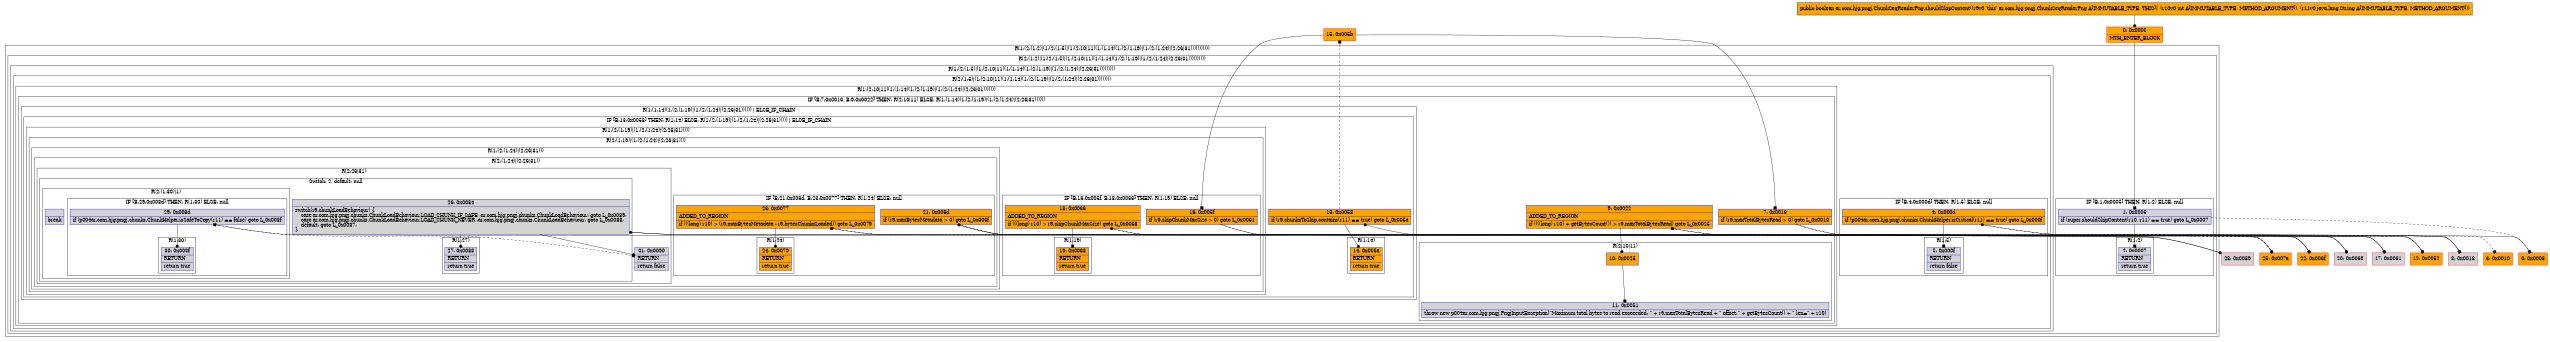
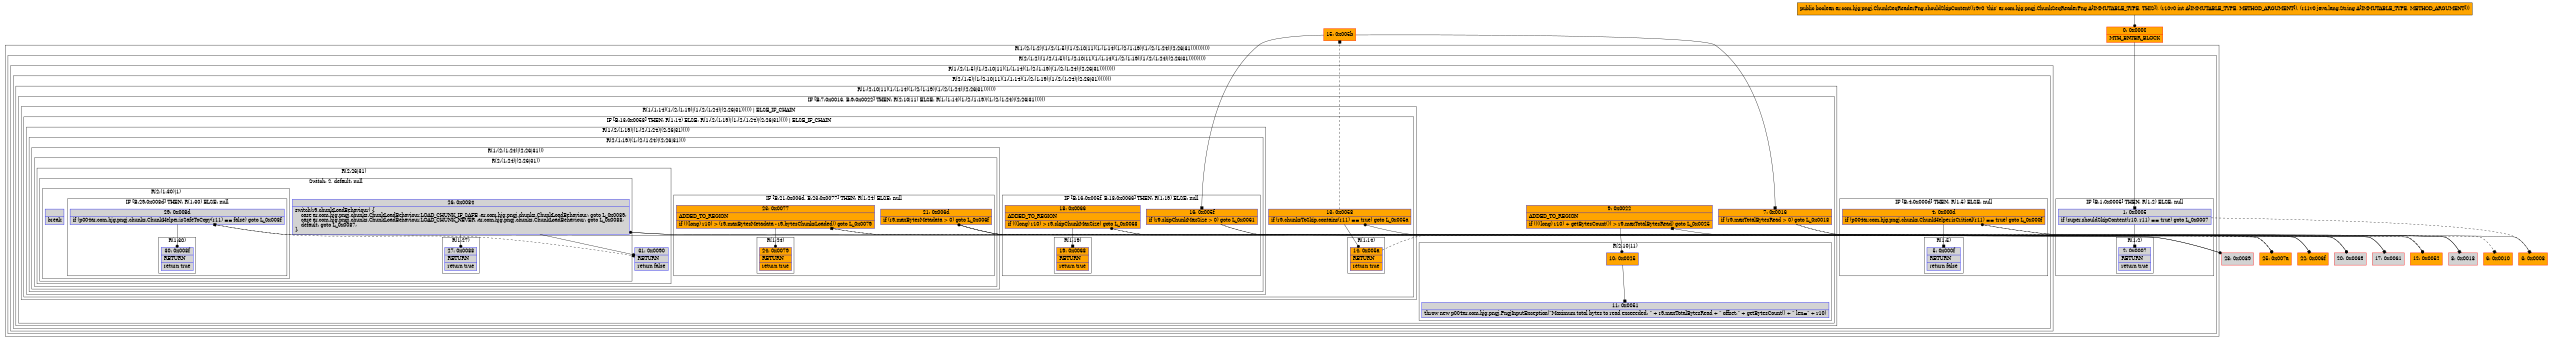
(2049, 235) -> (1904, 235)
